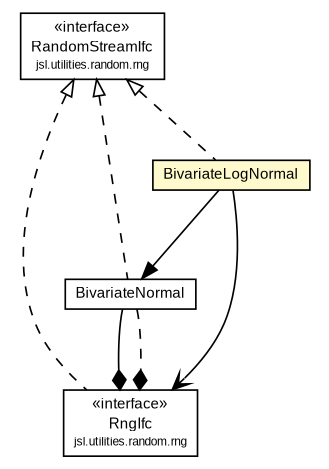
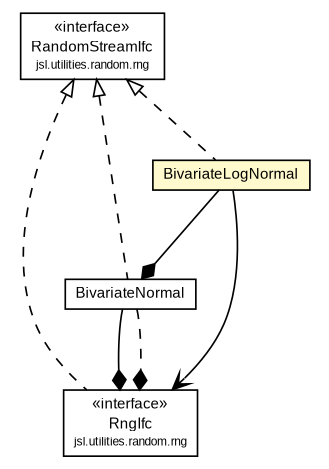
(186, 228) -> (187, 227)
